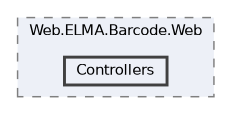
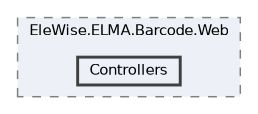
(116, 32) -> (129, 32)
